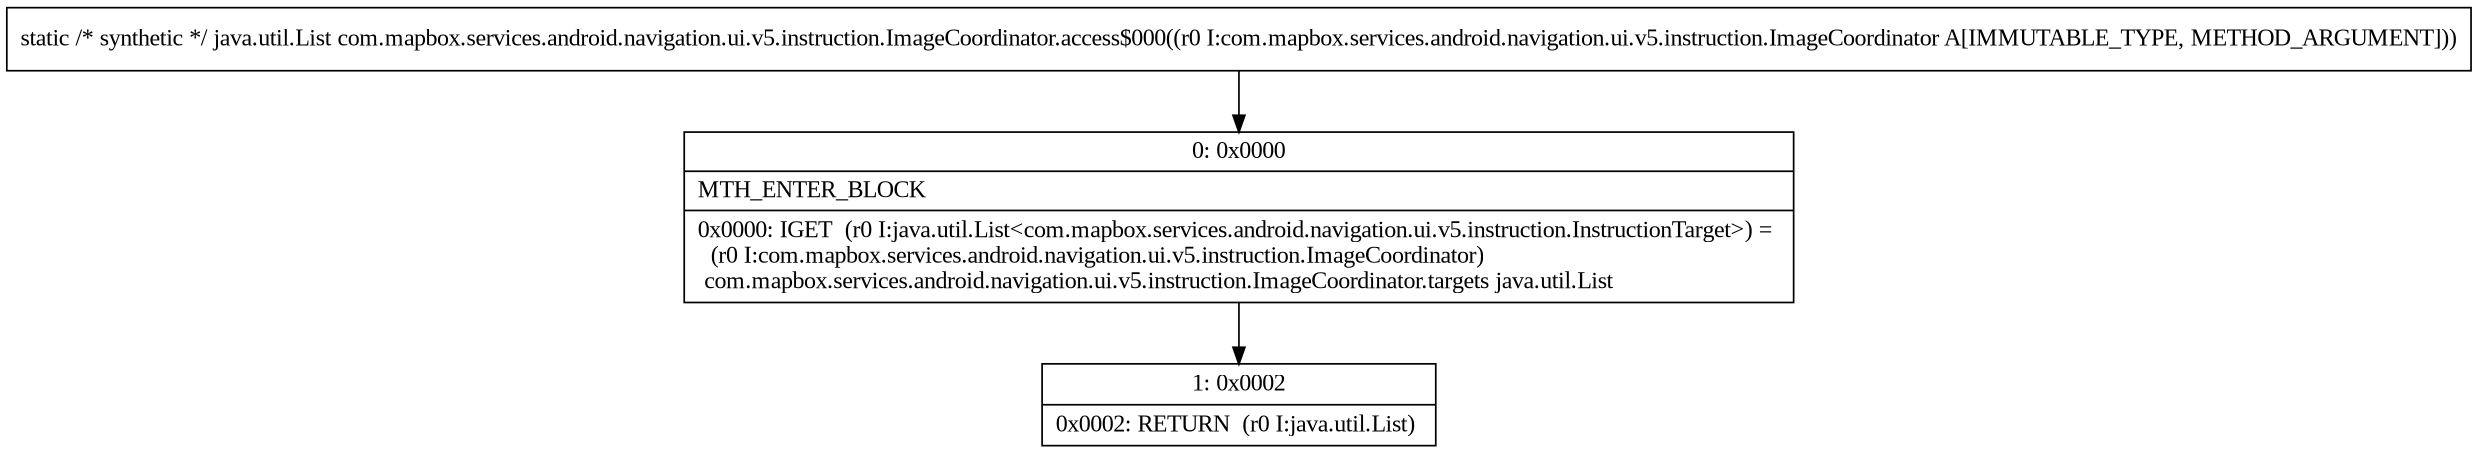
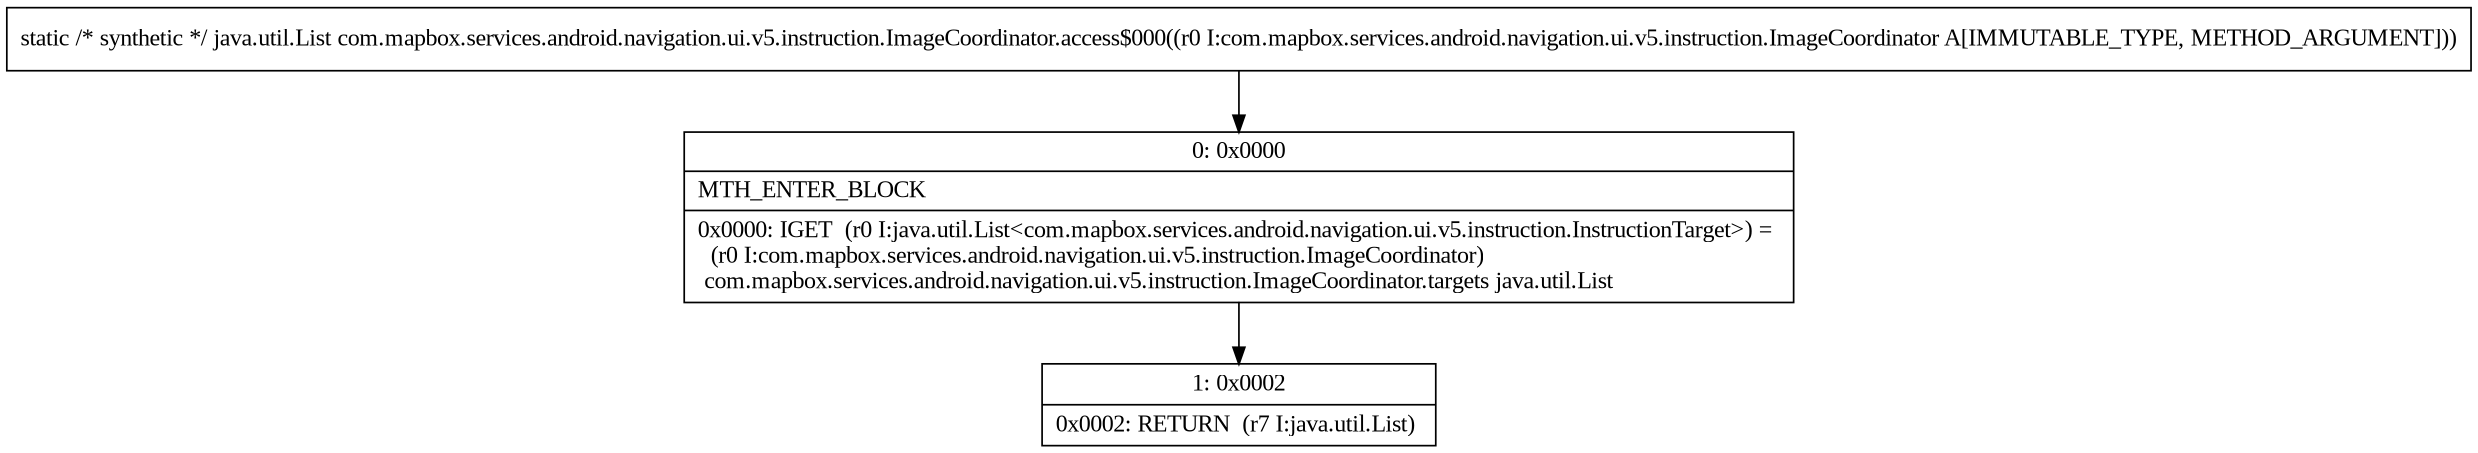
(1239, 424) -> (1239, 424)
